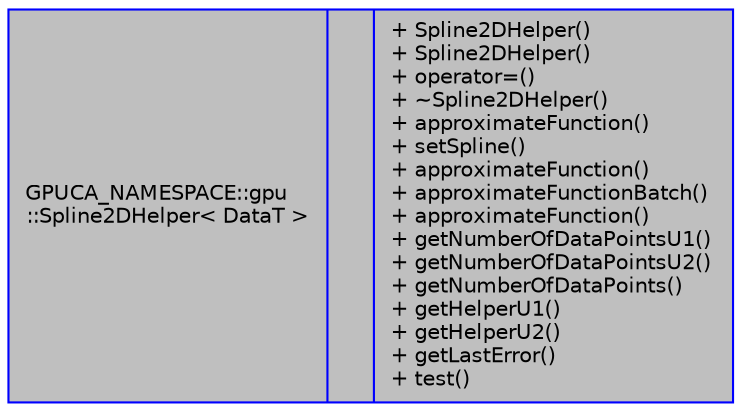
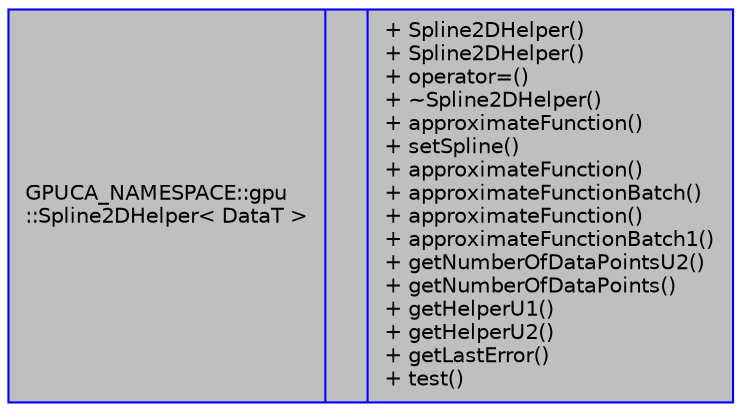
(551, 240) -> (550, 240)
